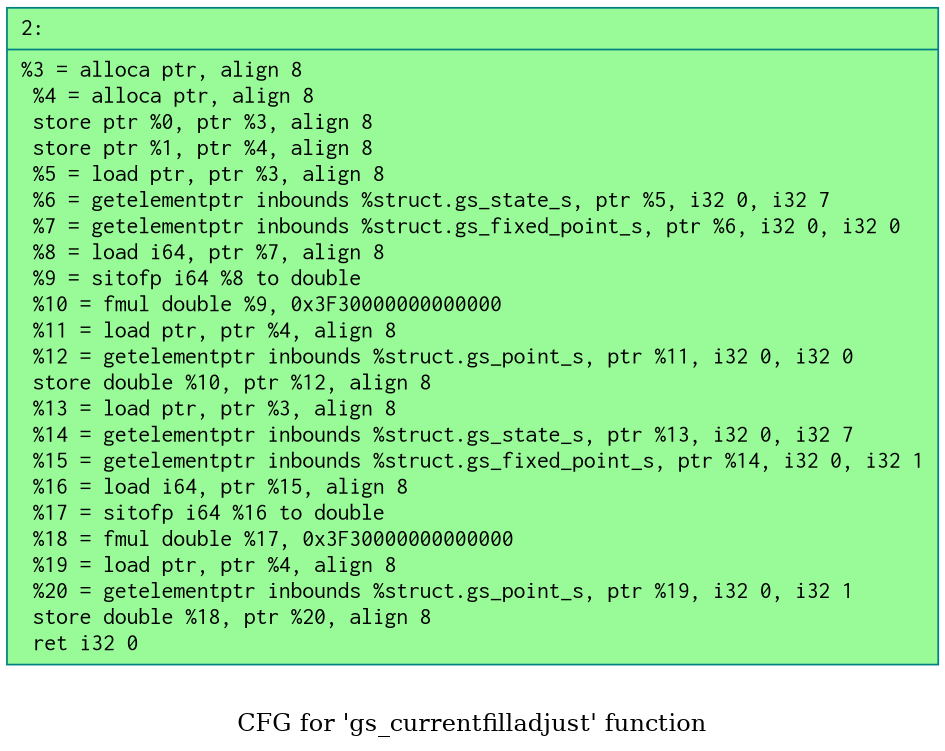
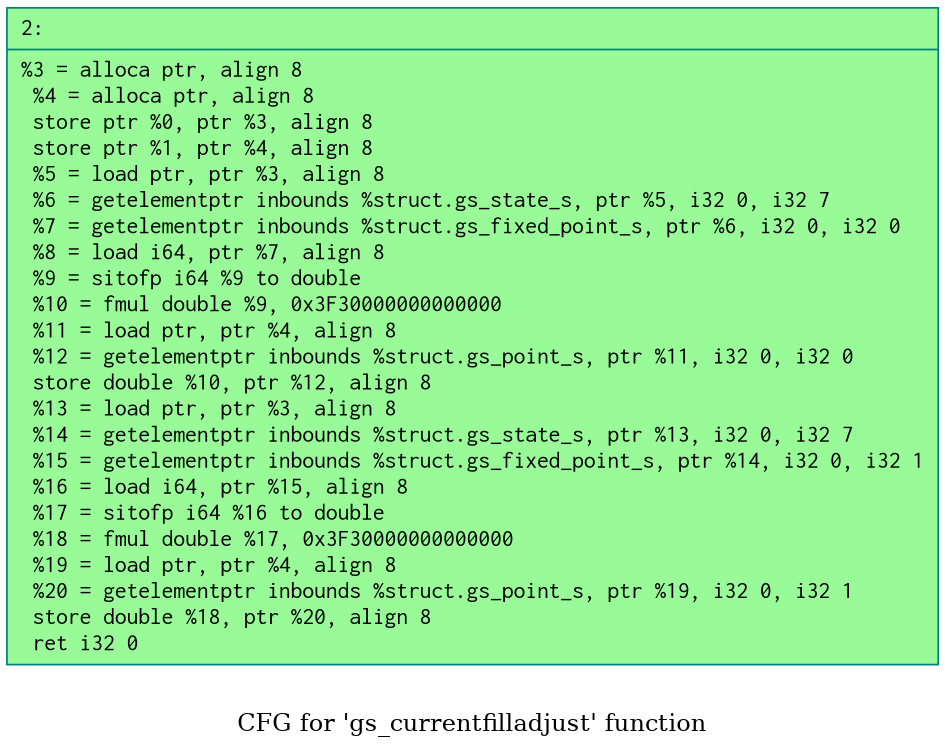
(191, 278) -> (191, 278)
